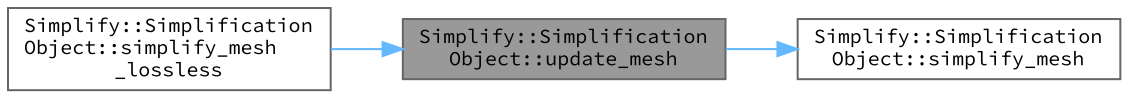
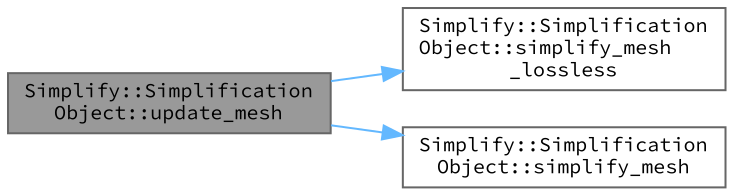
(357, 49) -> (357, 78)
